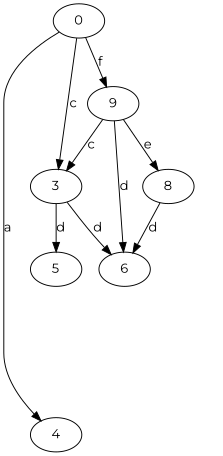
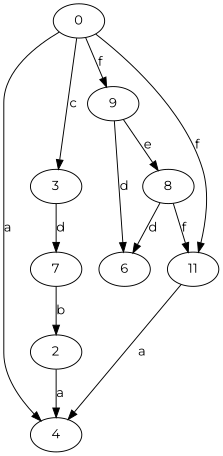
(88, 141) -> none
(85, 225) -> none
(56, 269) -> (56, 269)
none -> (193, 269)
none -> (56, 352)
